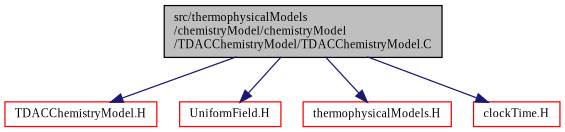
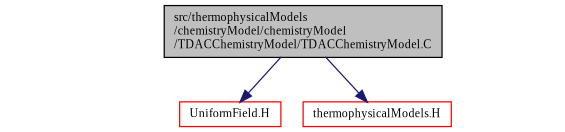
(81, 114) -> none
(517, 114) -> none
